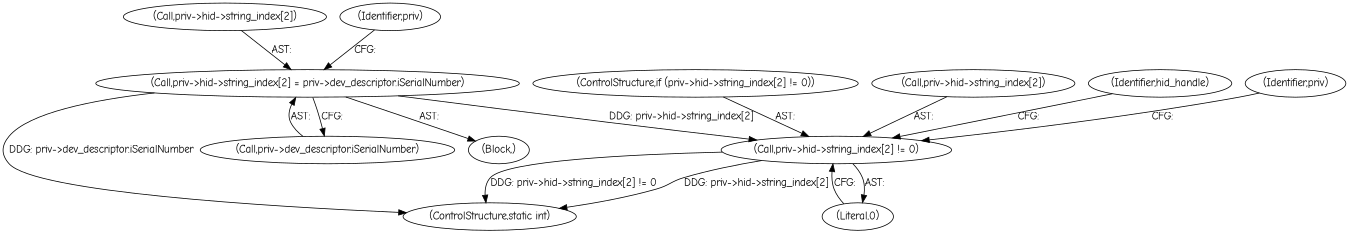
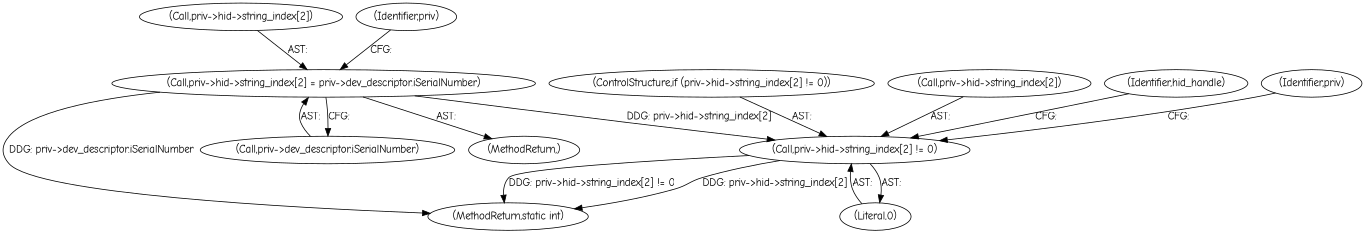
(499, 150) -> (524, 150)
(847, 183) -> (864, 183)
(490, 217) -> (508, 217)
